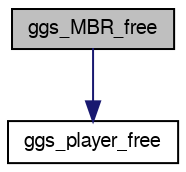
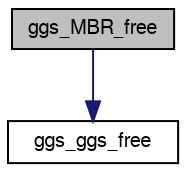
(93, 142) -> (93, 142)
